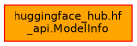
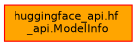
(68, 23) -> (68, 23)
